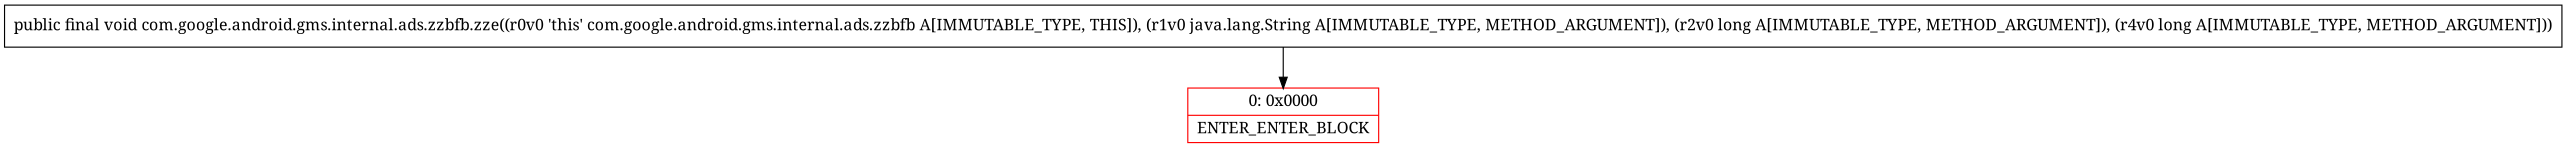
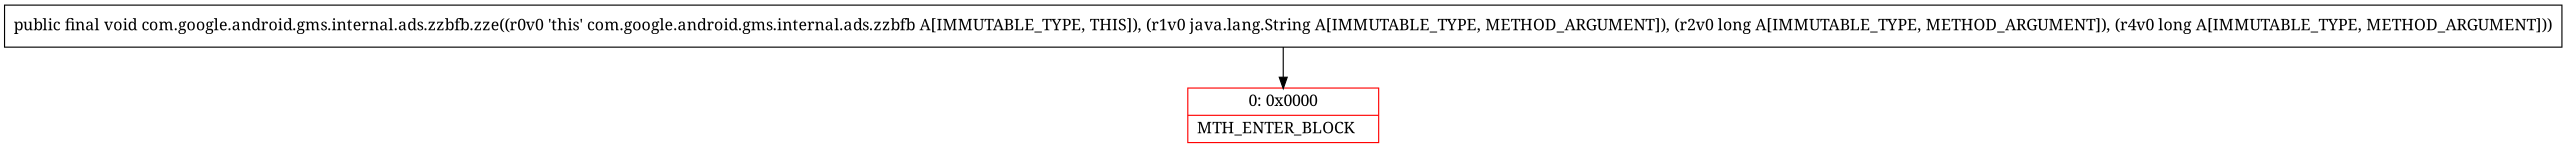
(1283, 128) -> (1276, 128)
